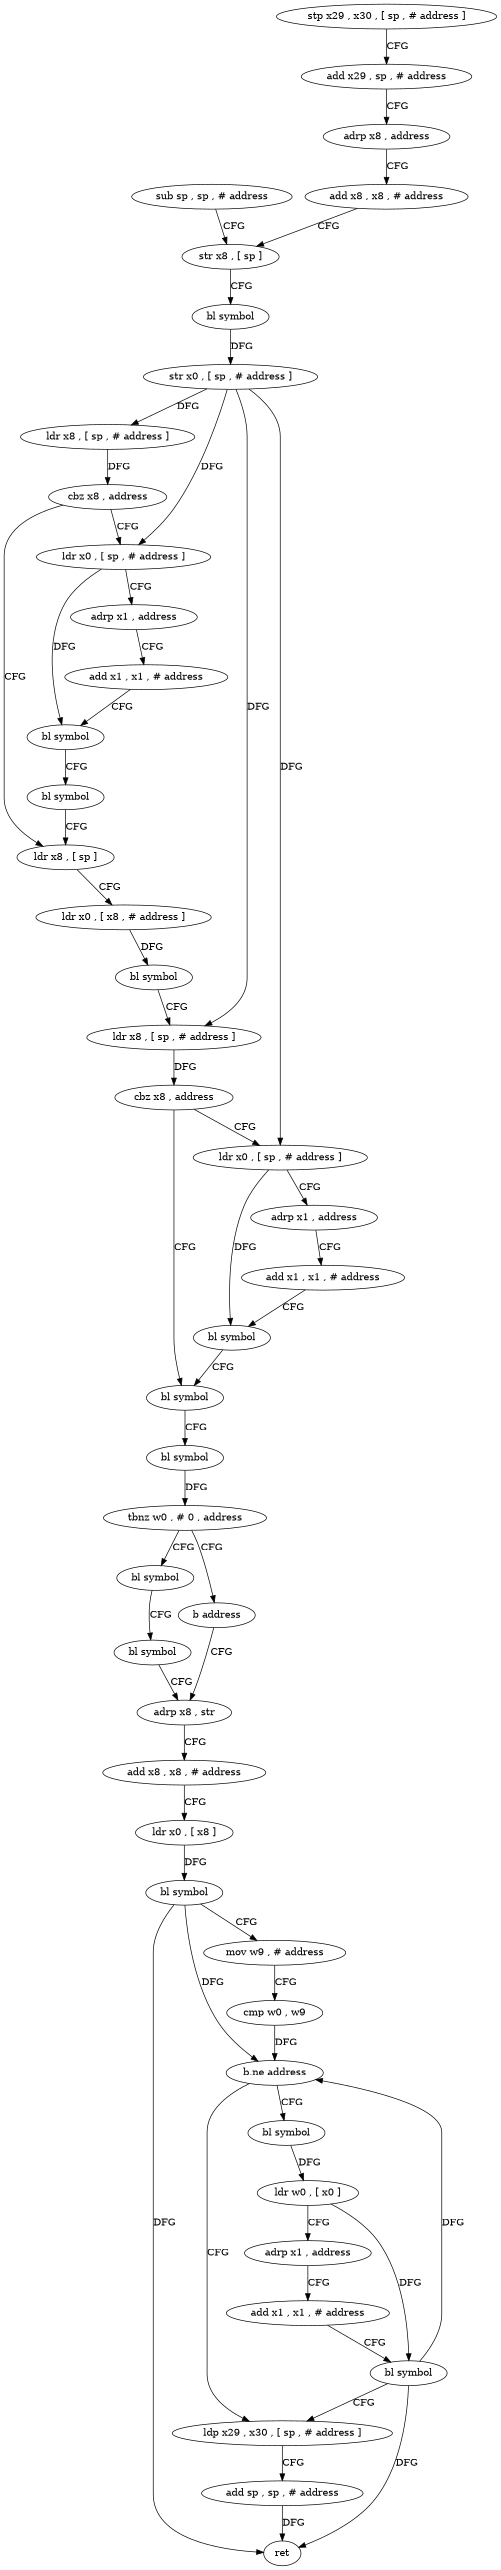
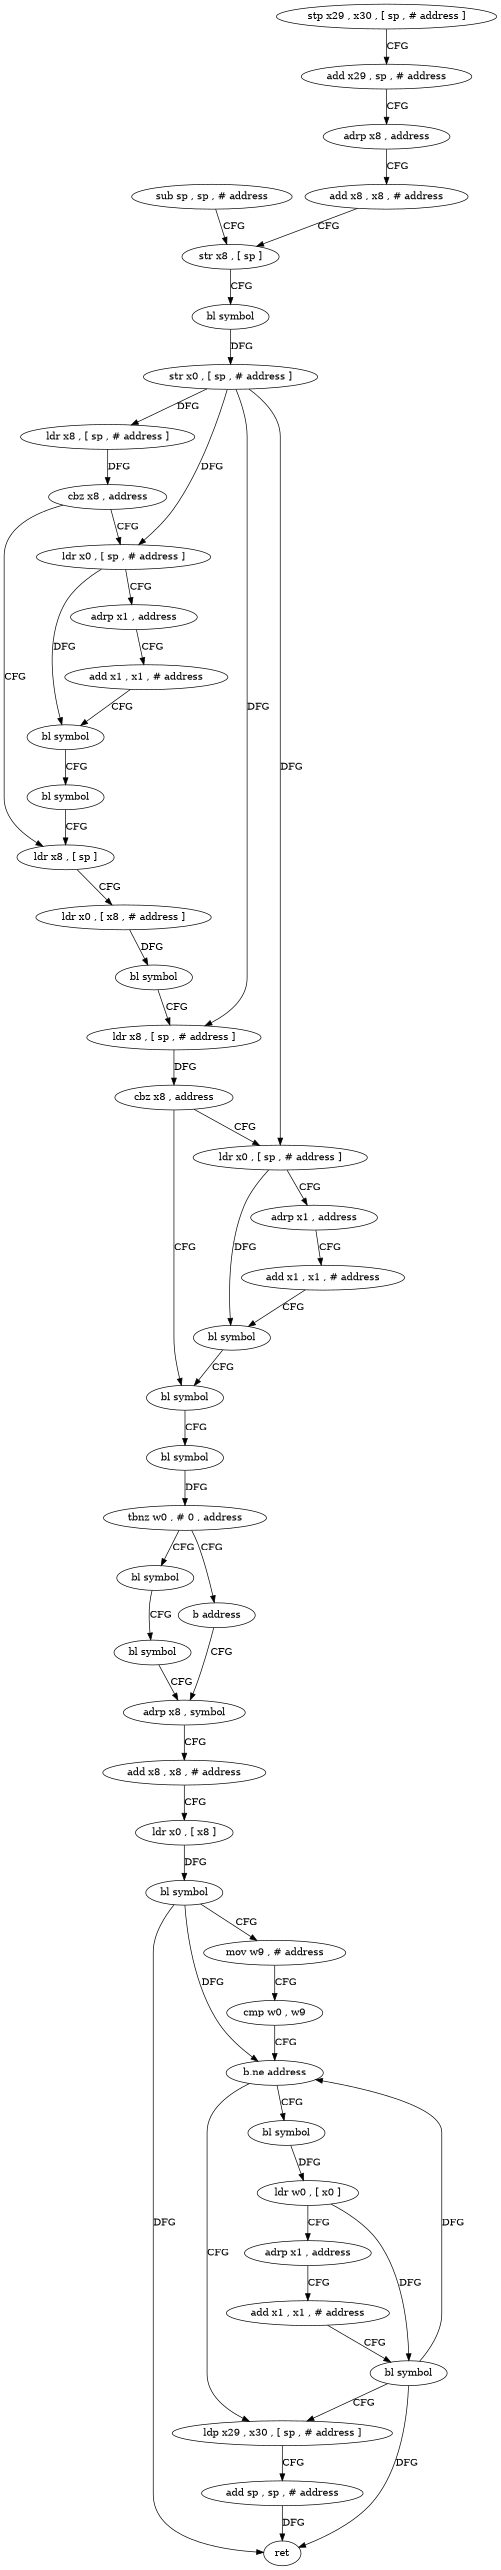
(184, 1713) -> (184, 1713)
(286, 2043) -> (286, 2043)
